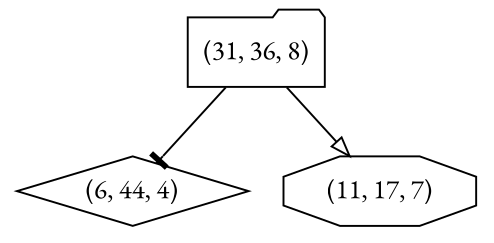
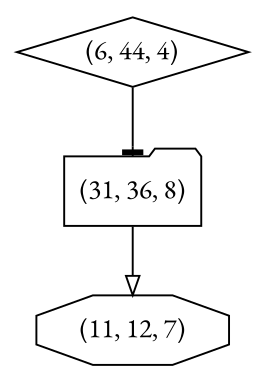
(194, 122) -> (133, 117)
(380, 191) -> (133, 330)
